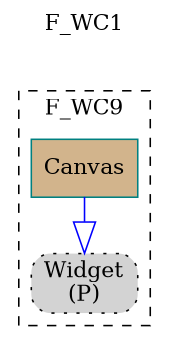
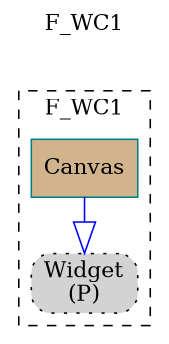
(85, 109) -> (85, 109)
